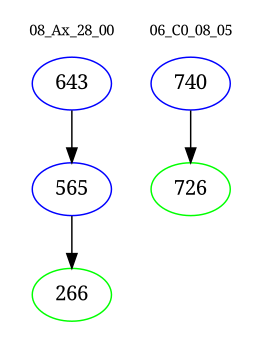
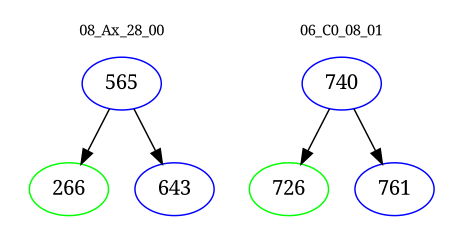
(191, 32) -> (342, 32)
(72, 129) -> (145, 130)
none -> (395, 189)
